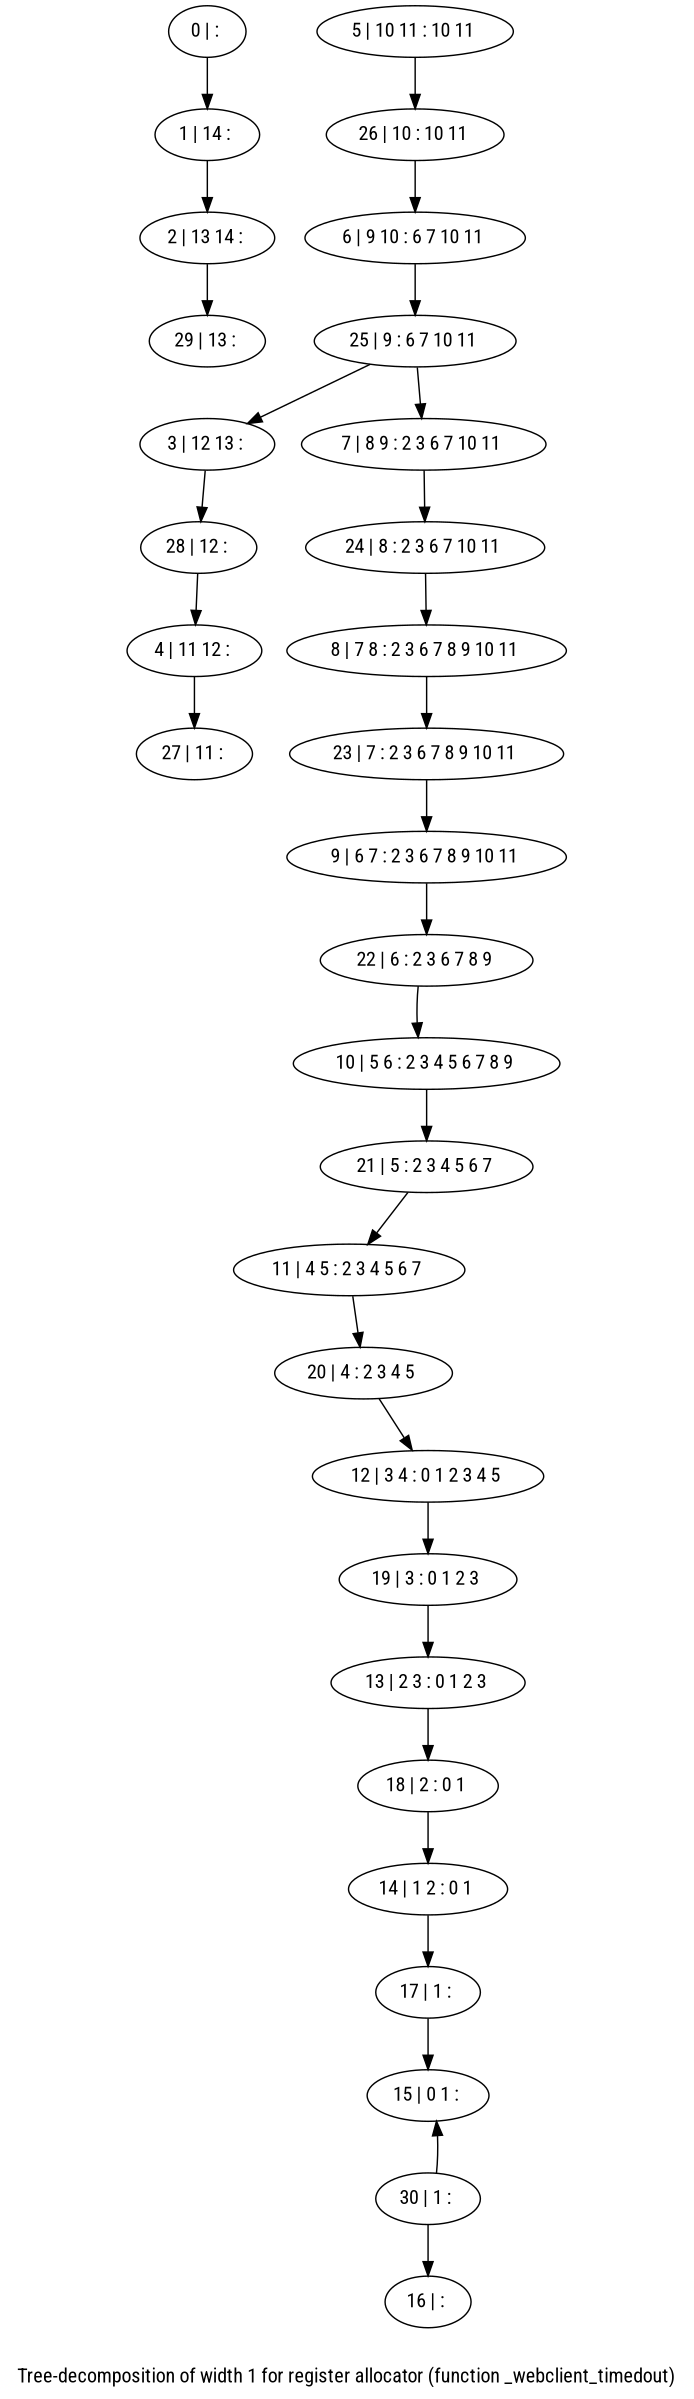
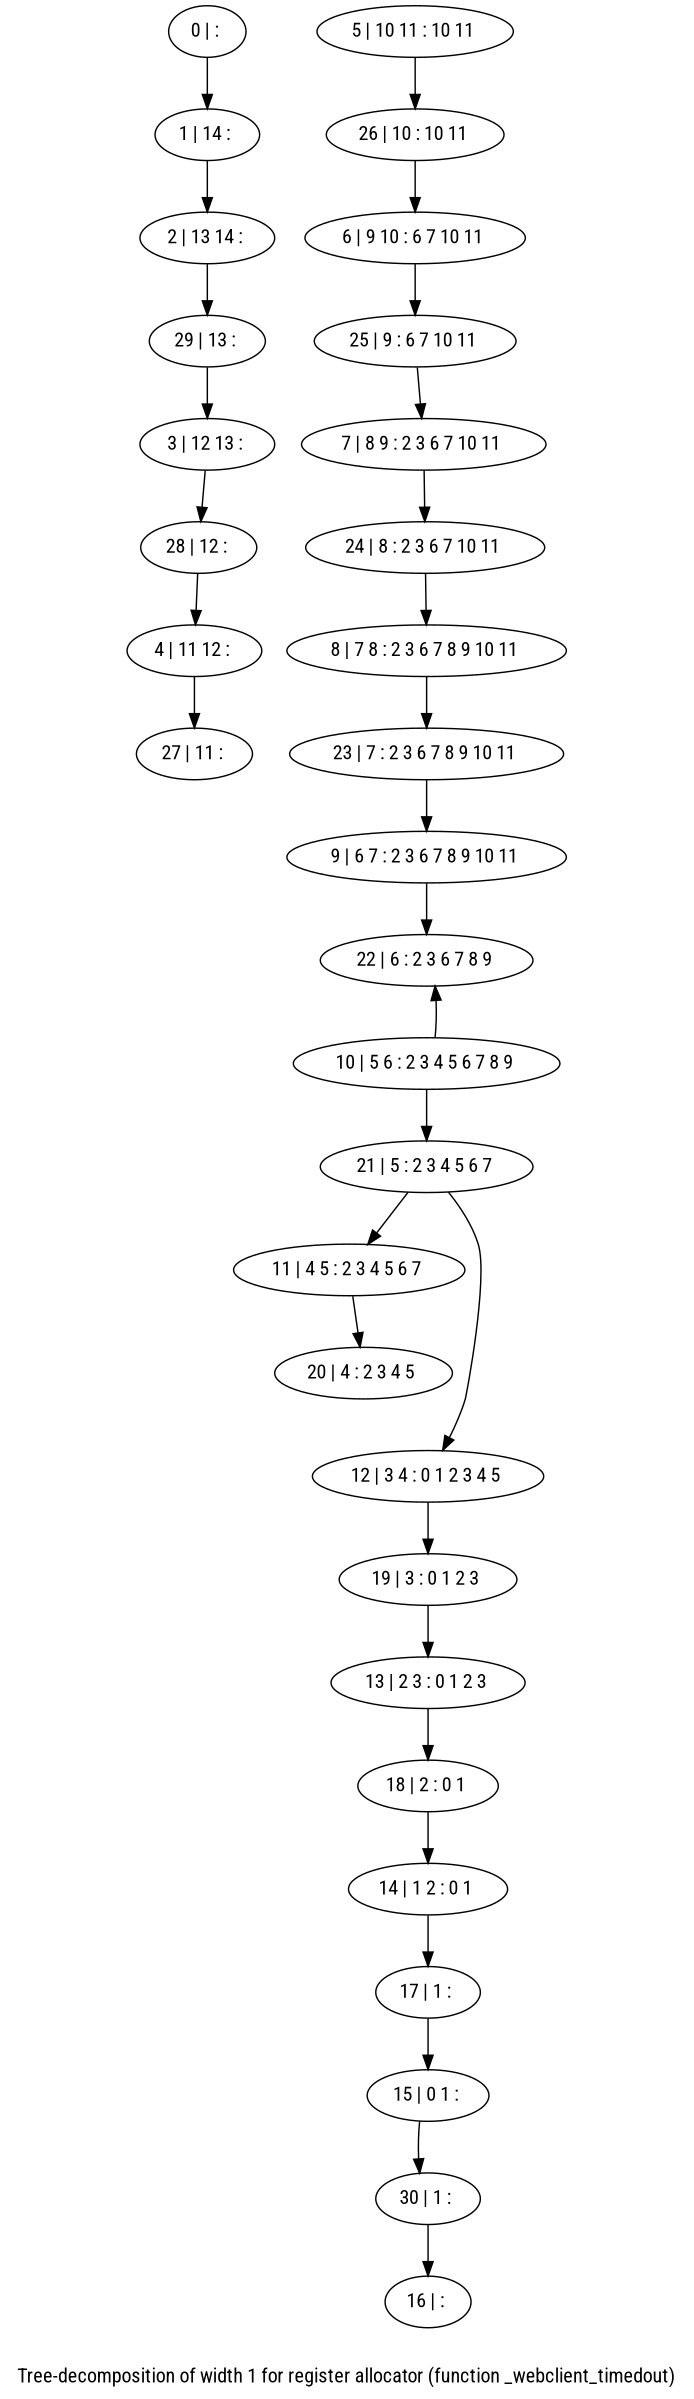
(315, 391) -> (207, 386)
(417, 1004) -> (436, 1019)
(392, 1418) -> (478, 1313)
(438, 2155) -> (418, 2140)
